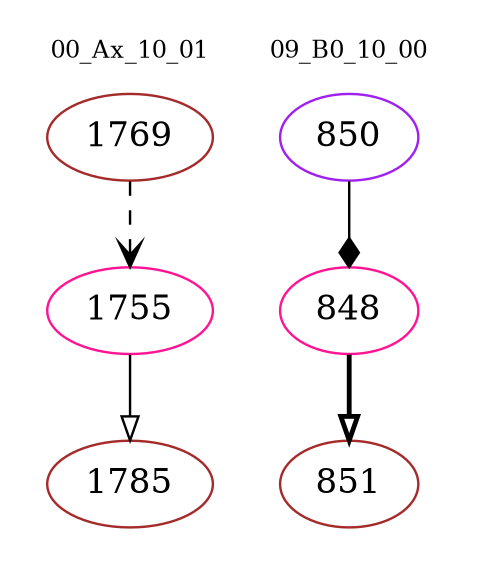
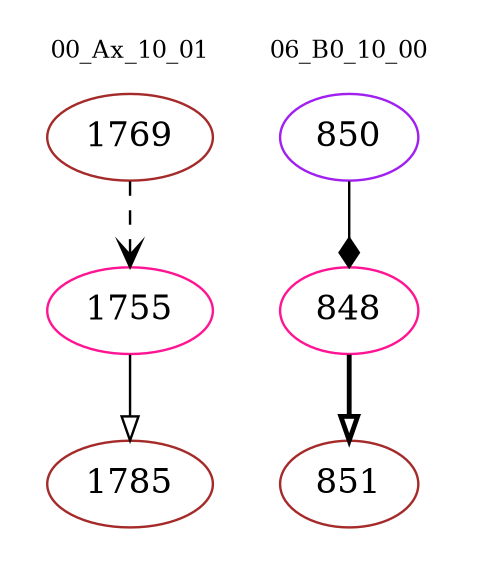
(349, 52) -> (349, 52)
